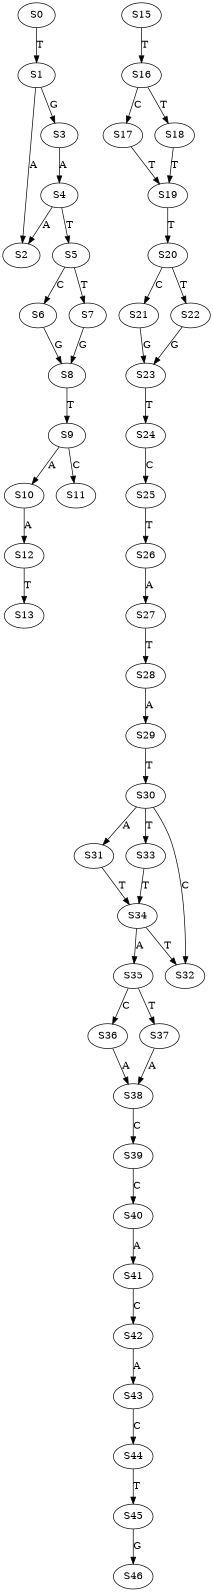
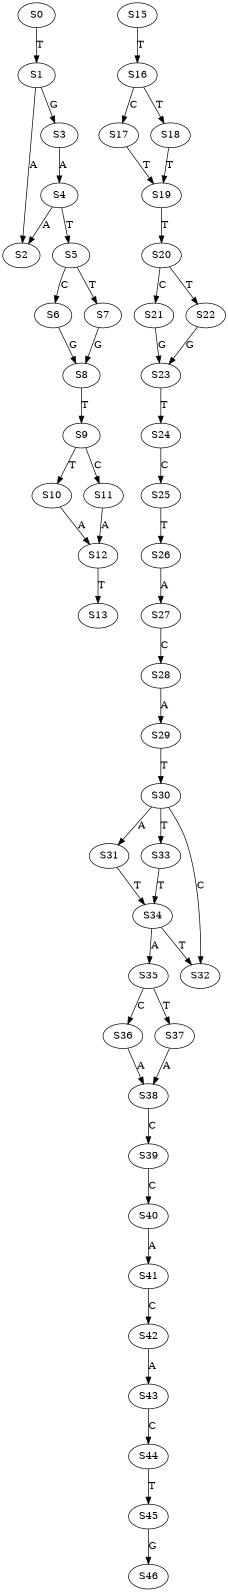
(52, 466) -> (72, 466)
none -> (101, 522)
(149, 646) -> (165, 646)
